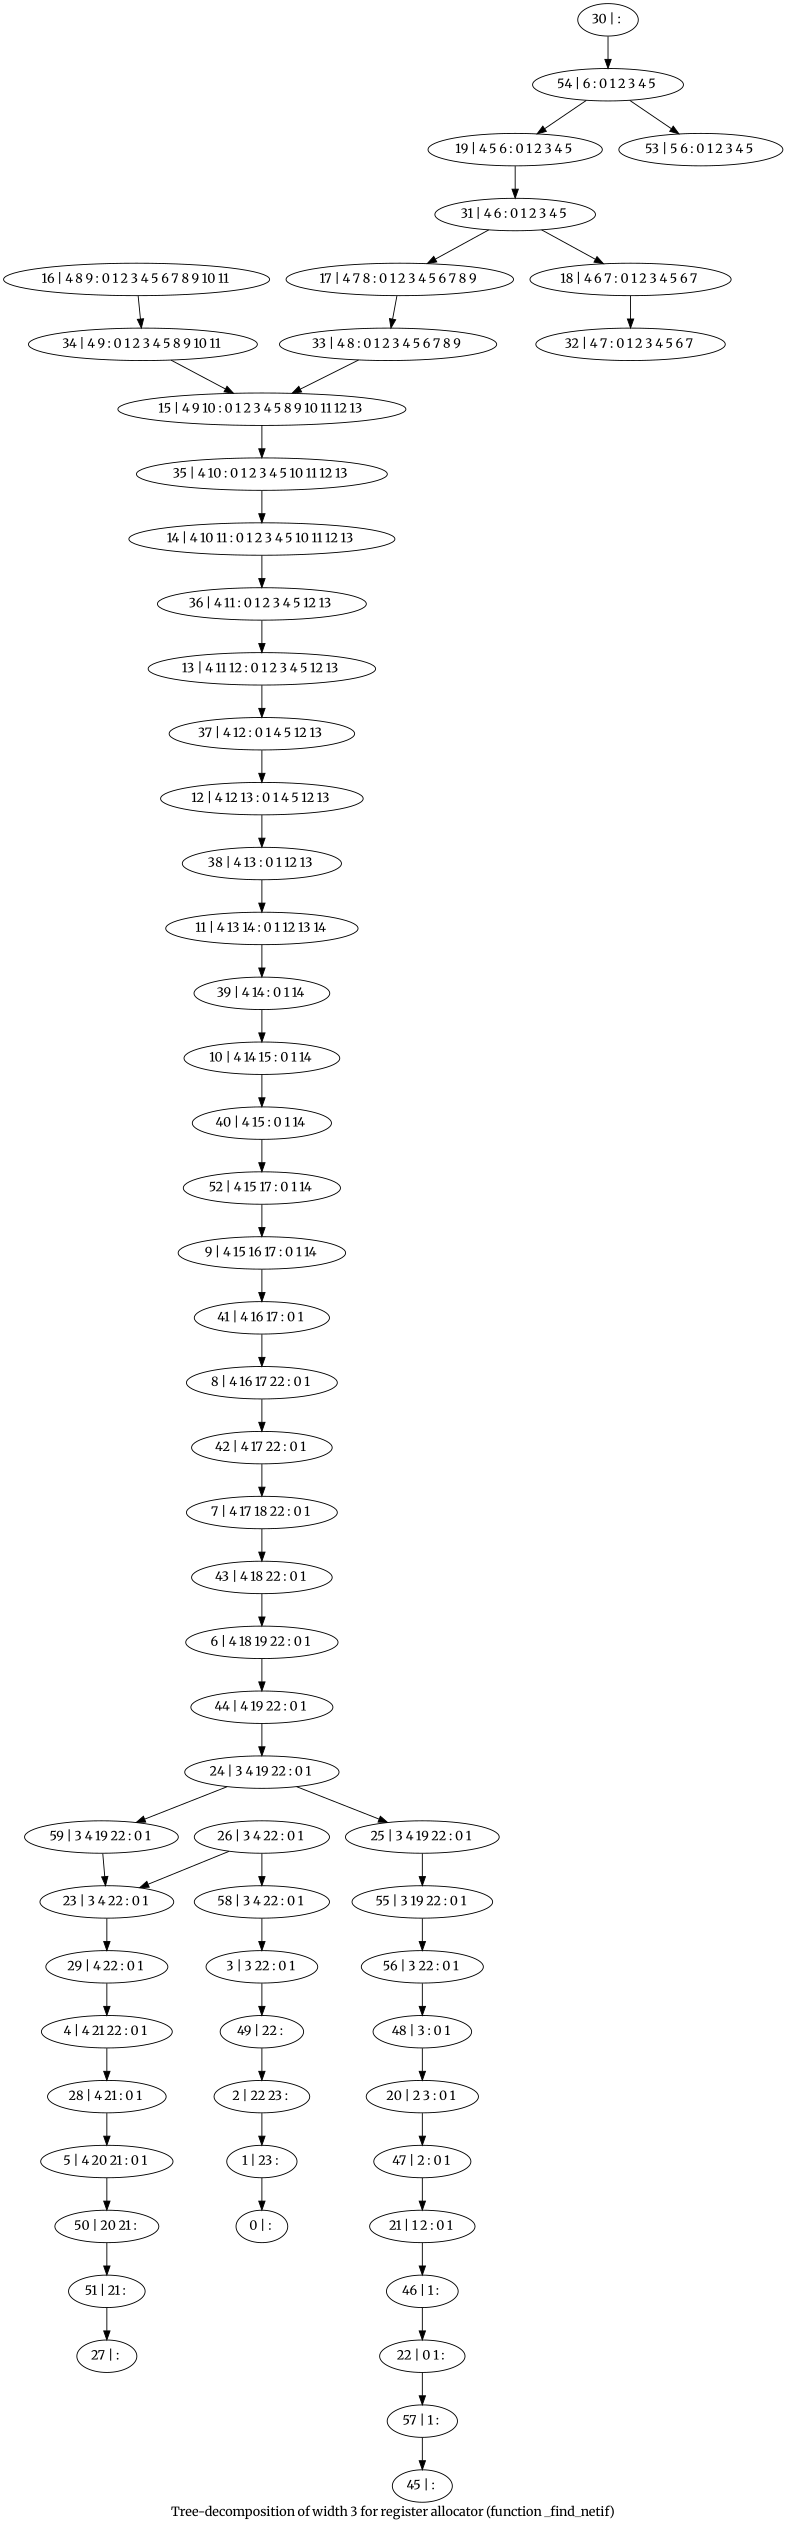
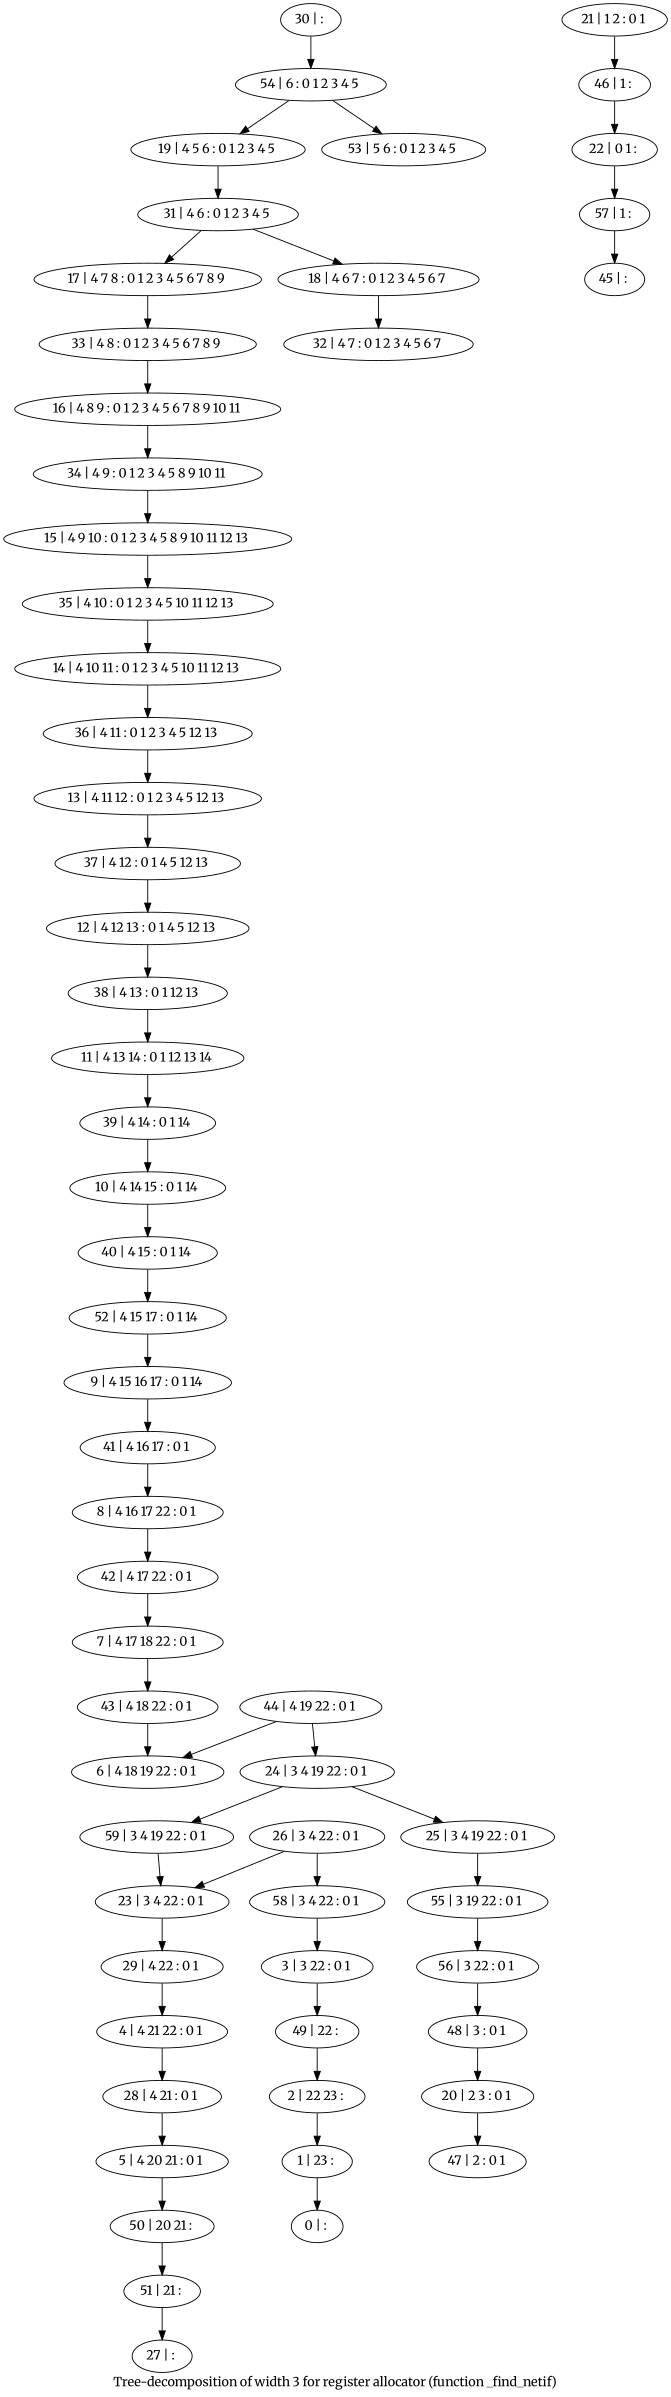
(329, 375) -> (148, 372)
(262, 1670) -> (234, 1738)
(422, 2190) -> none
